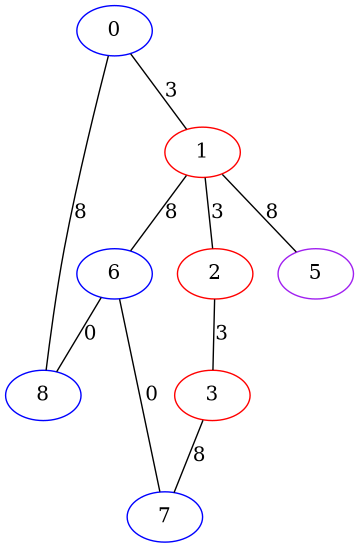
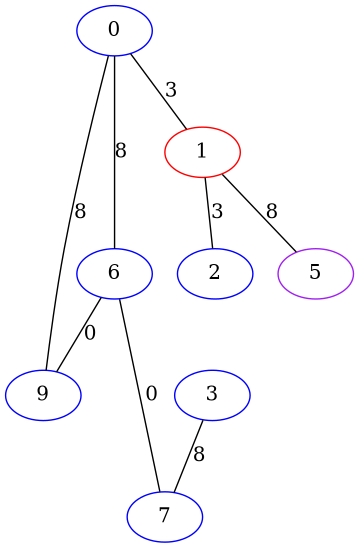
(159, 213) -> (115, 152)
(215, 274) -> (215, 274)
(214, 335) -> none
(43, 395) -> (43, 395)
(212, 395) -> (212, 395)
